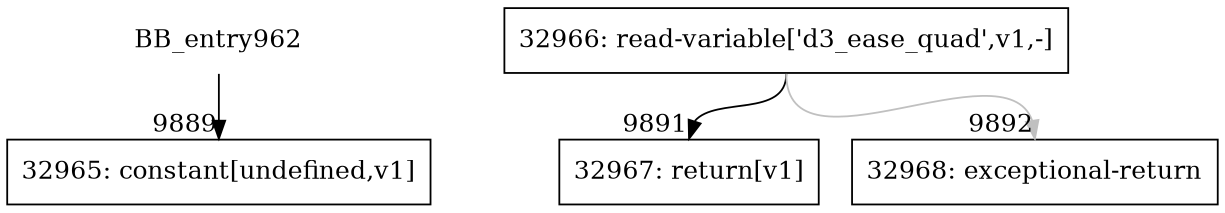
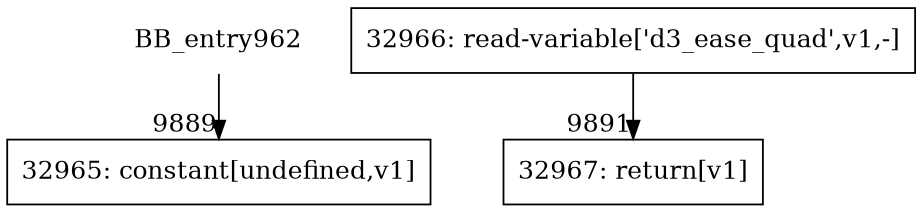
(1035, 172) -> none
